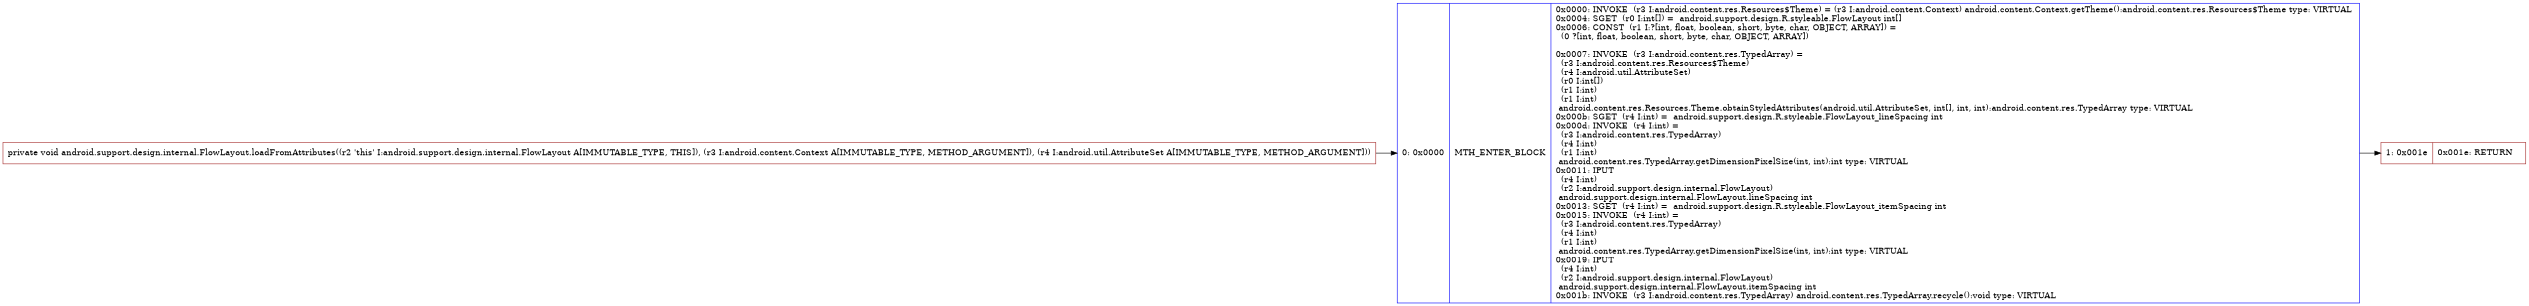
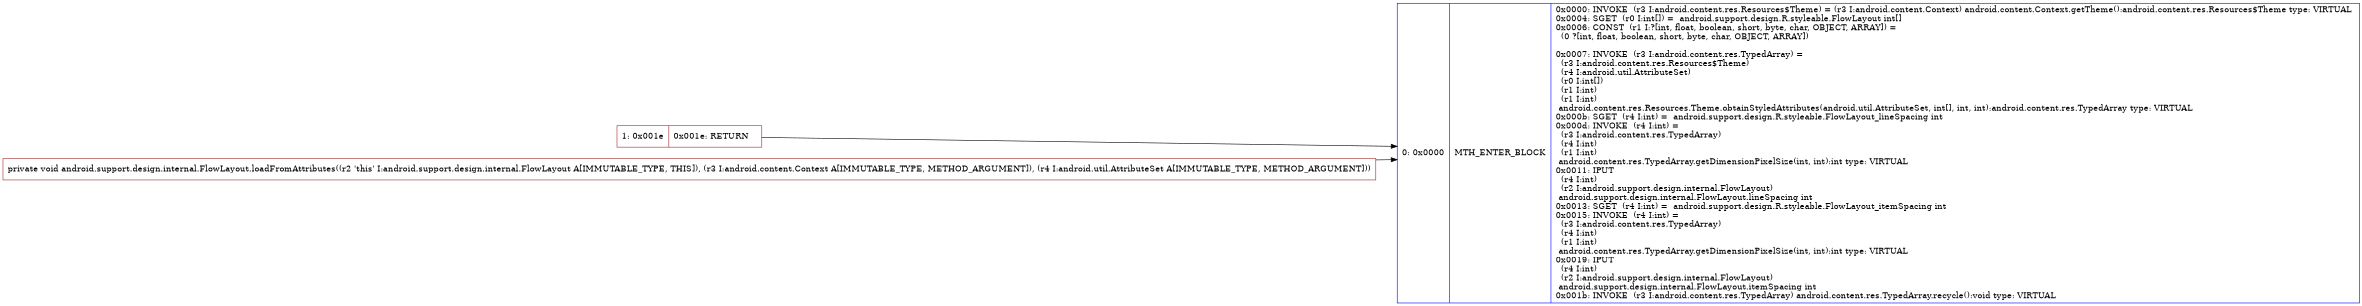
(2367, 153) -> (1076, 142)
